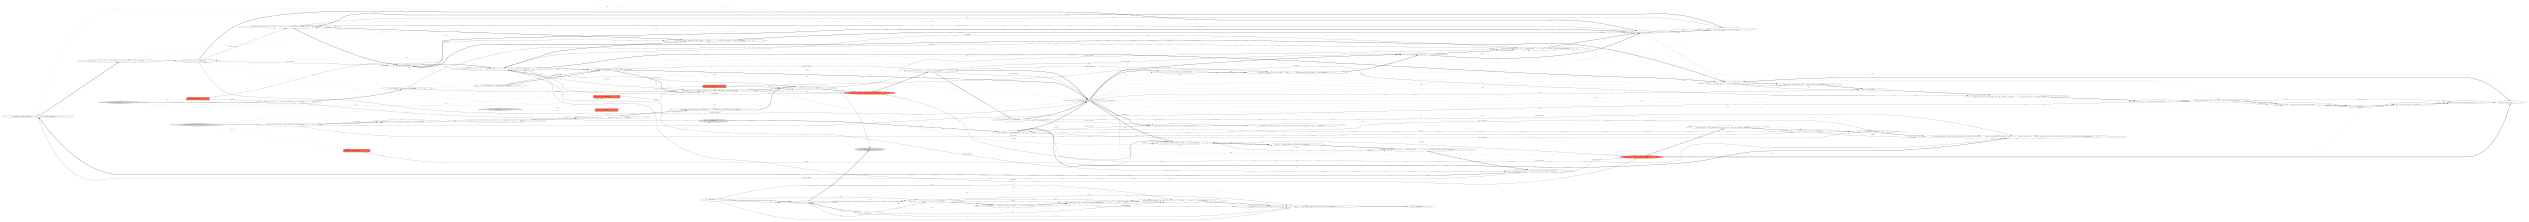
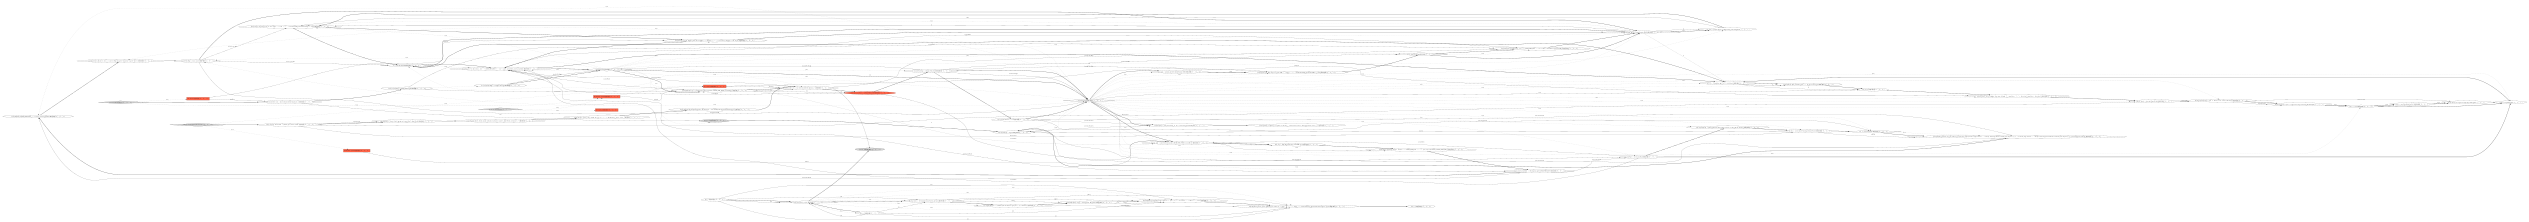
(1239, 61) -> none
none -> (2439, 107)
(1052, 122) -> (1052, 122)
(1445, 138) -> (1320, 160)
(1642, 157) -> (1642, 157)
